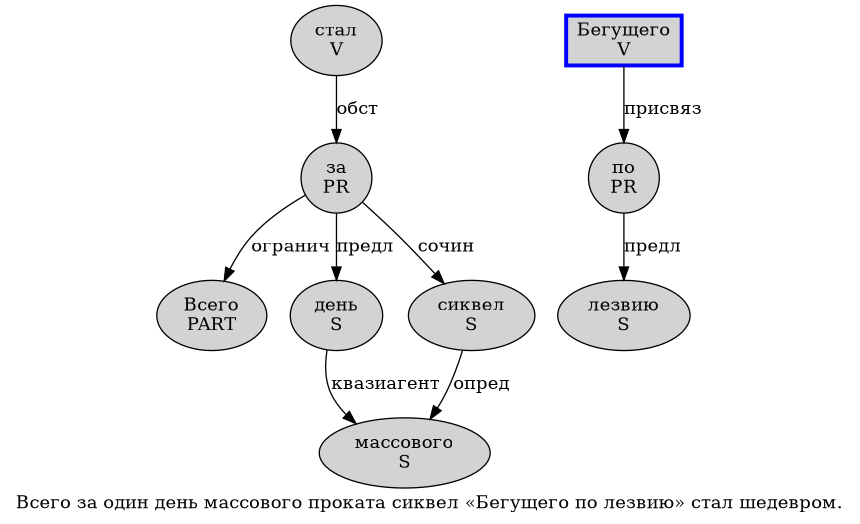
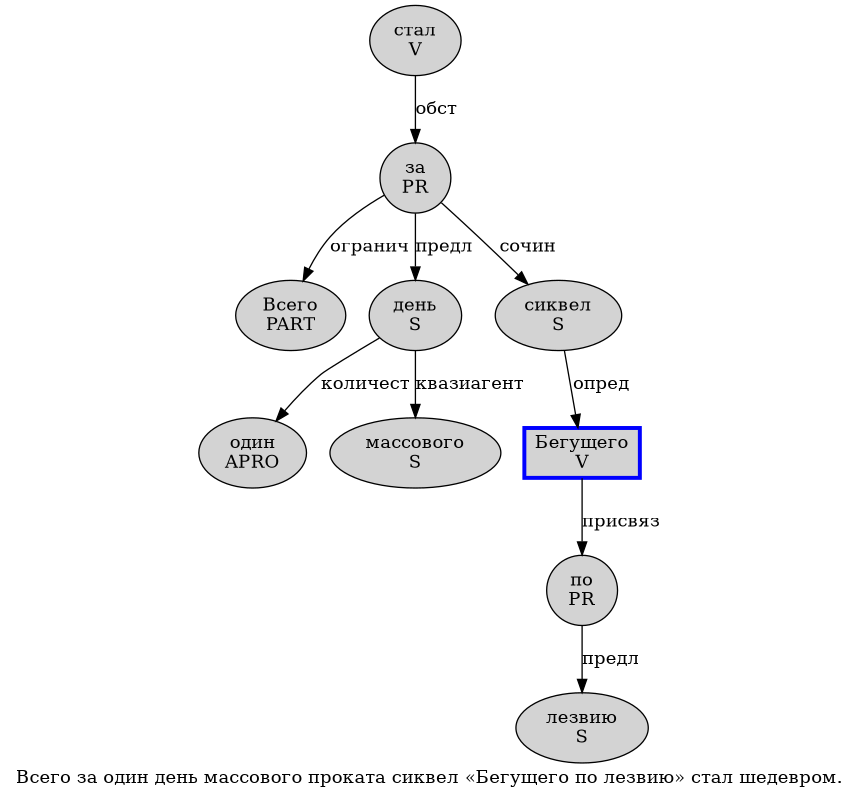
(452, 380) -> (570, 383)
none -> (253, 453)
